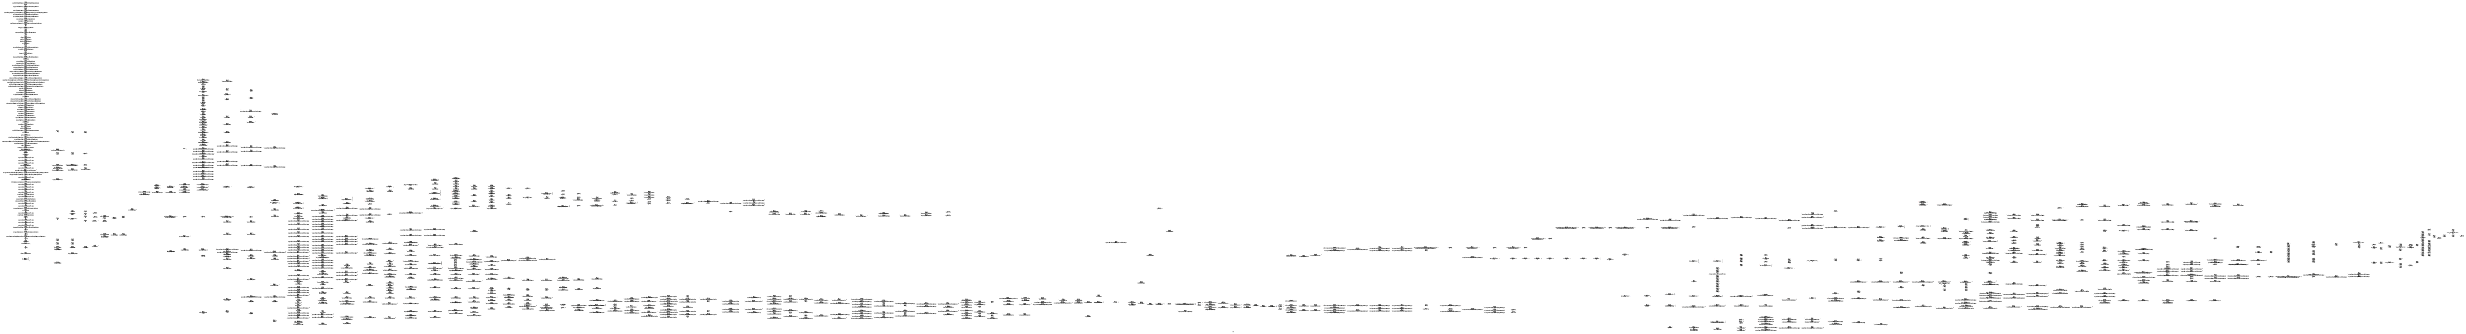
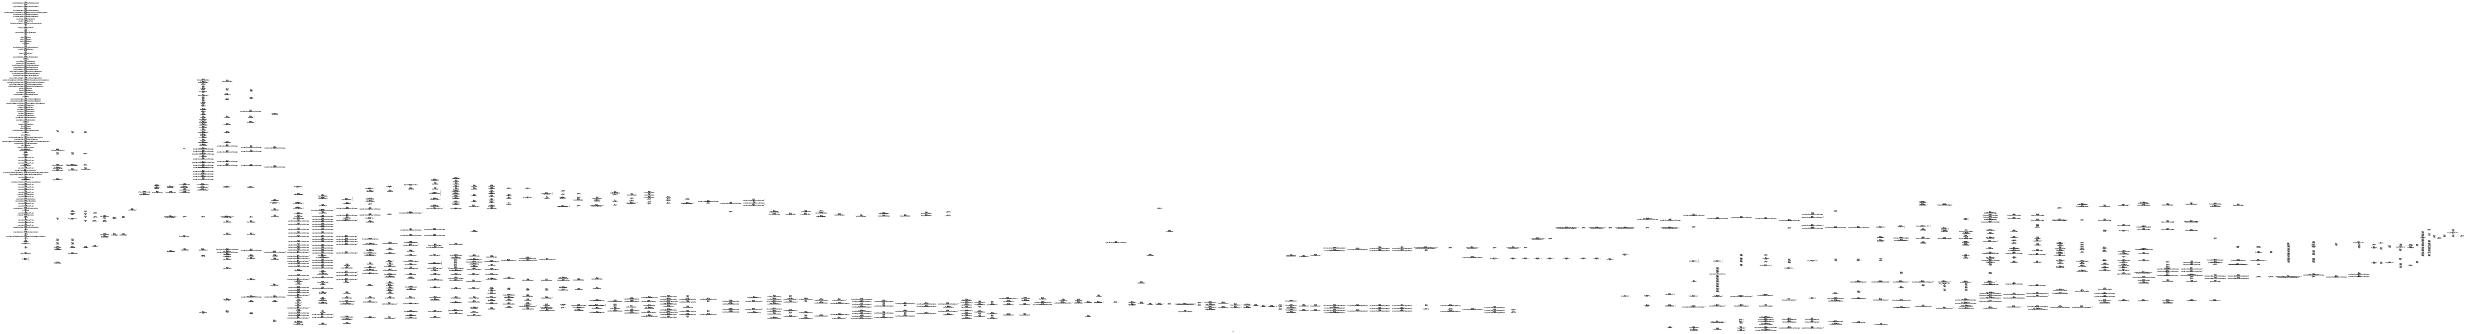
none -> (992, 304)
